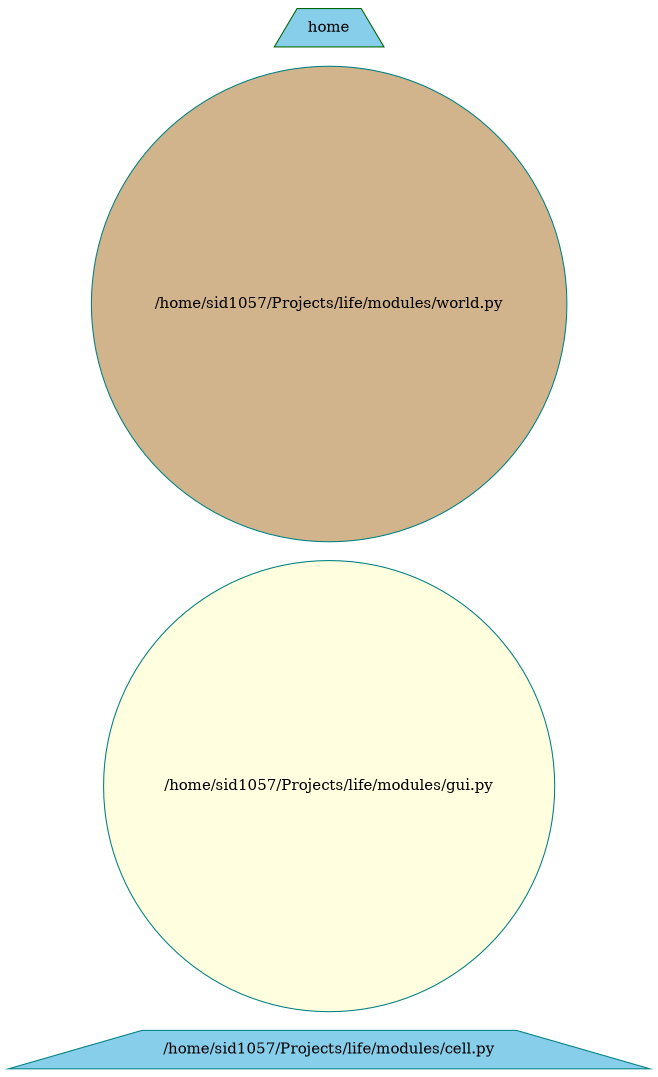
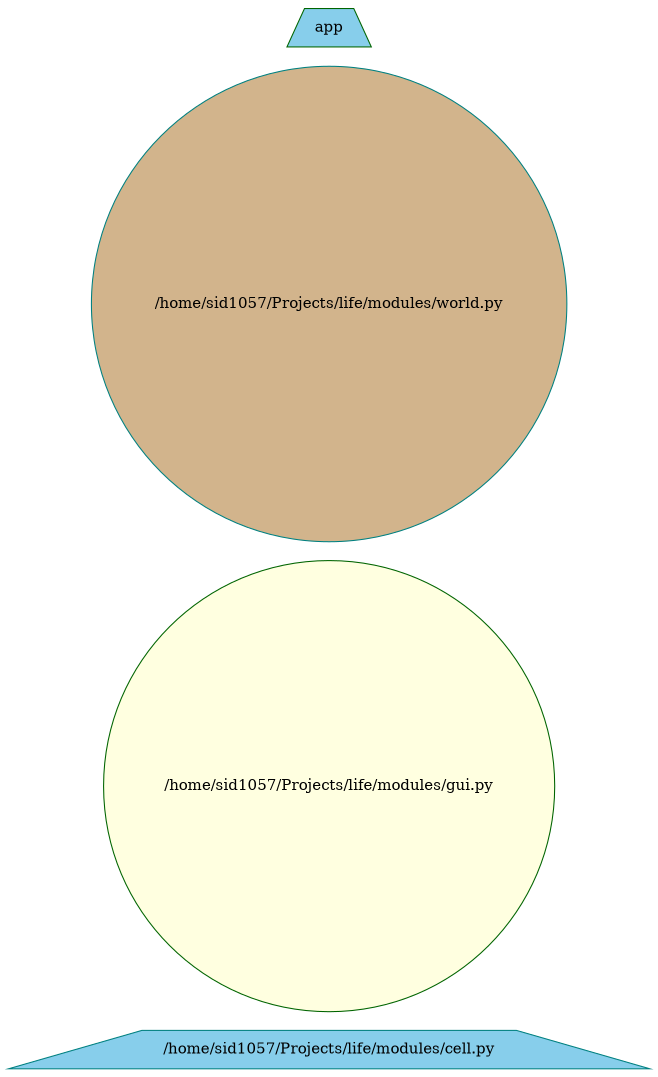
(329, 28) -> (329, 28)
(329, 786) -> (329, 786)
